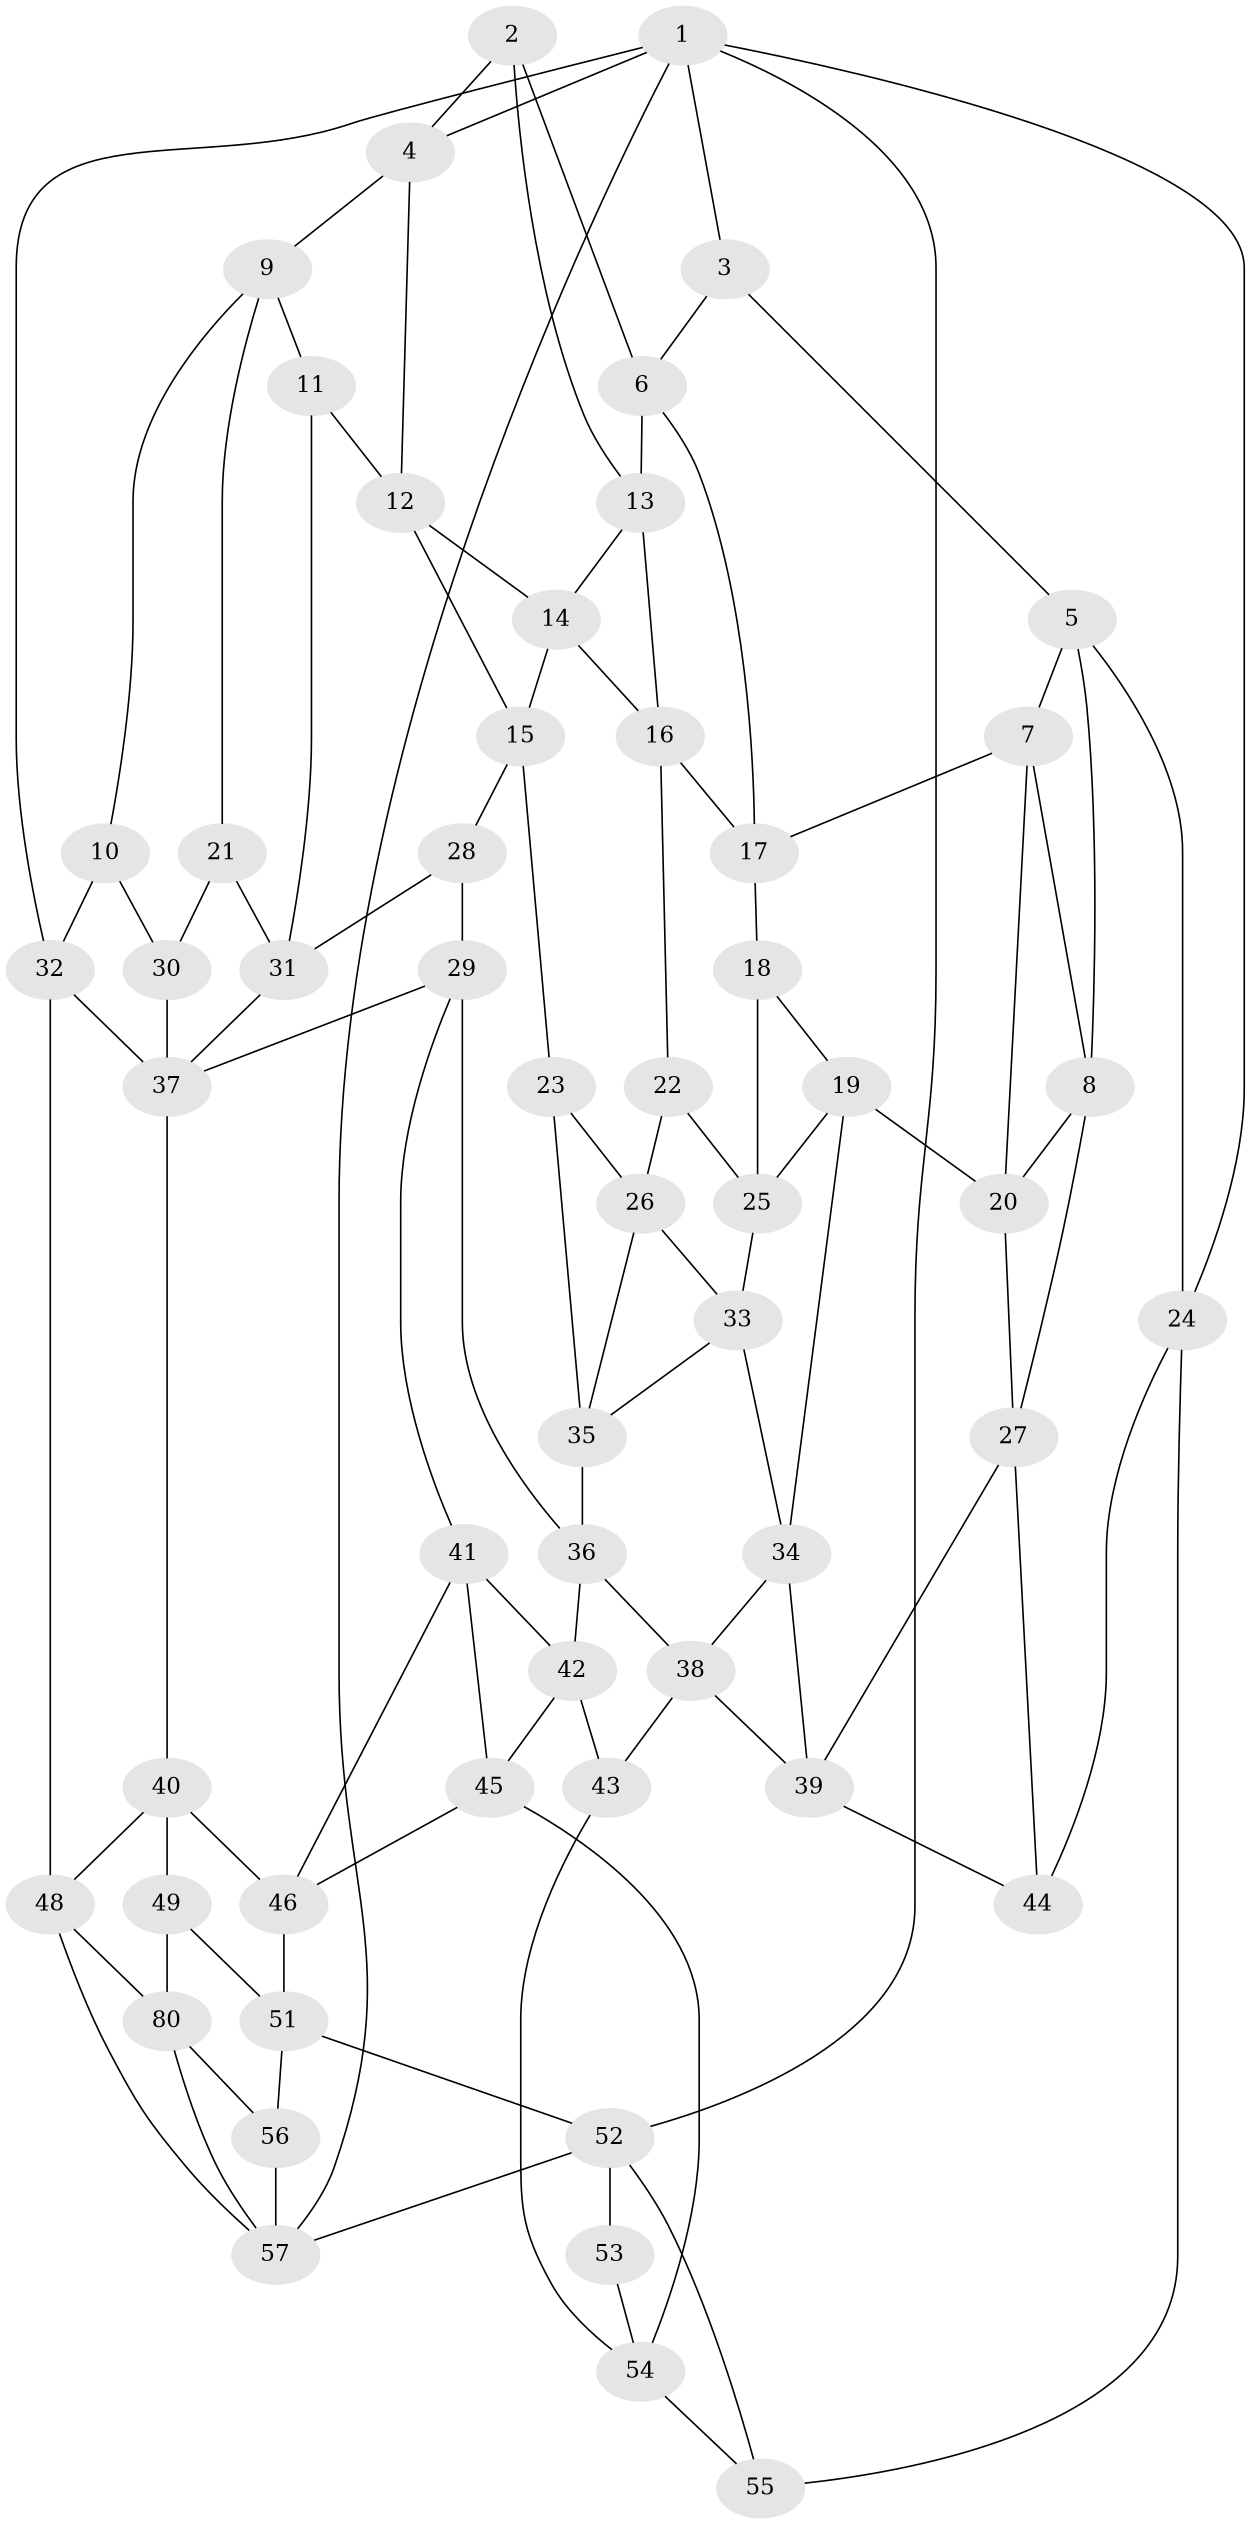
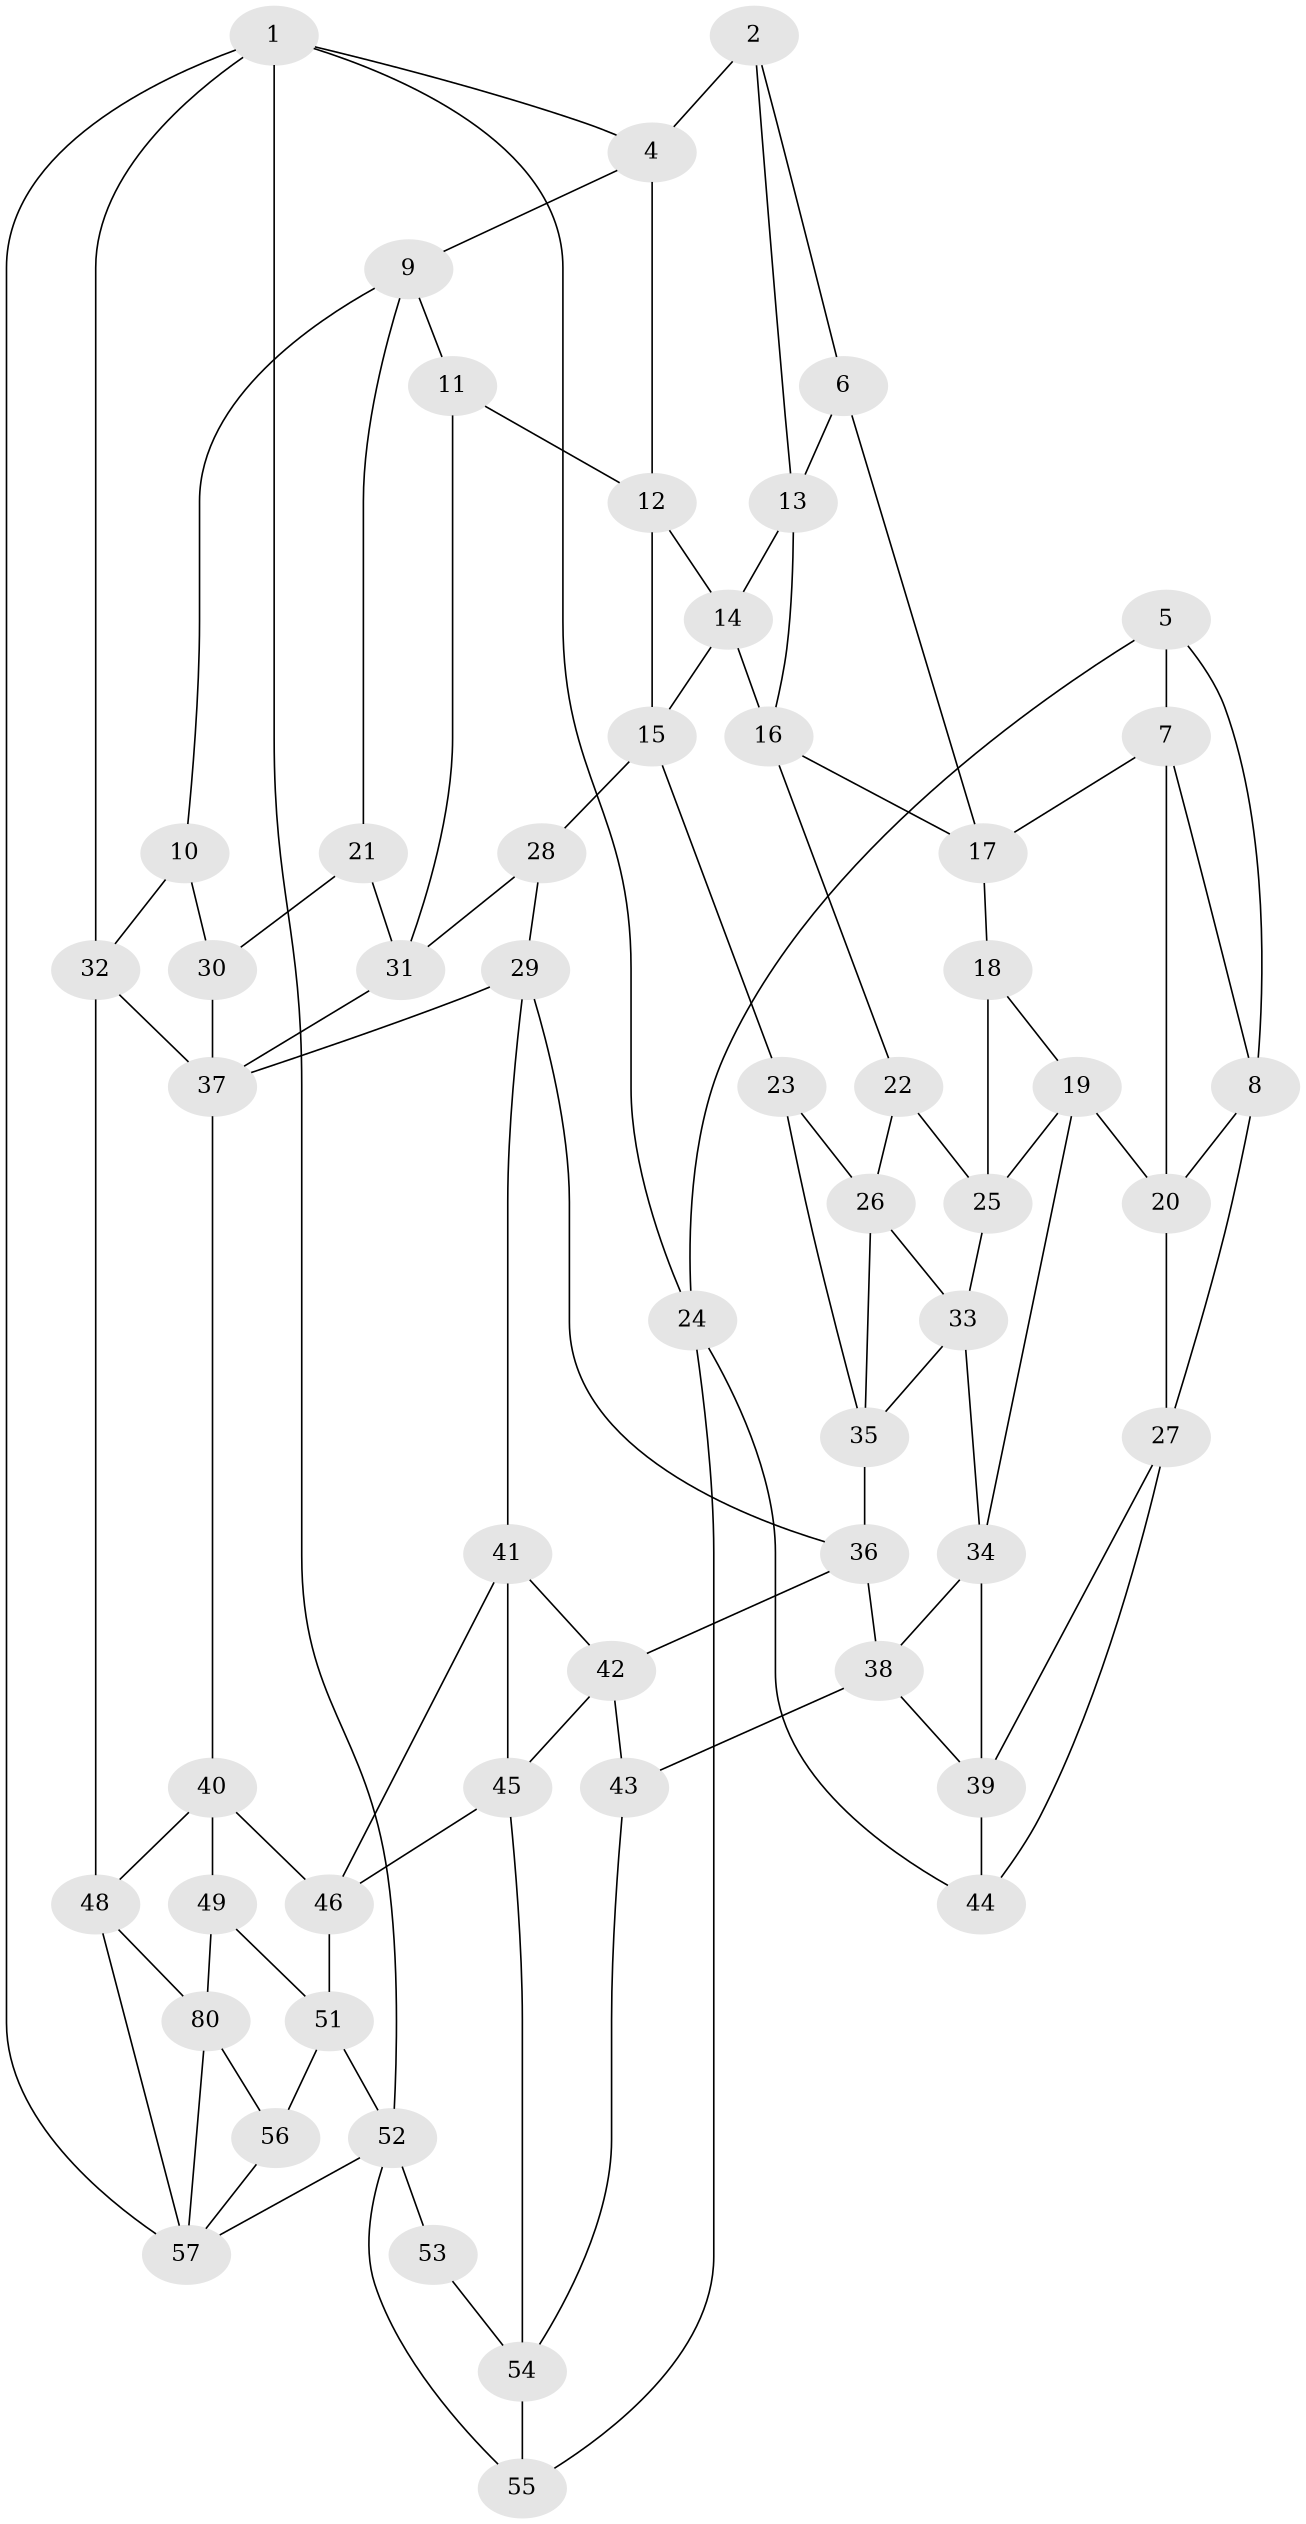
(725, 269) -> none
